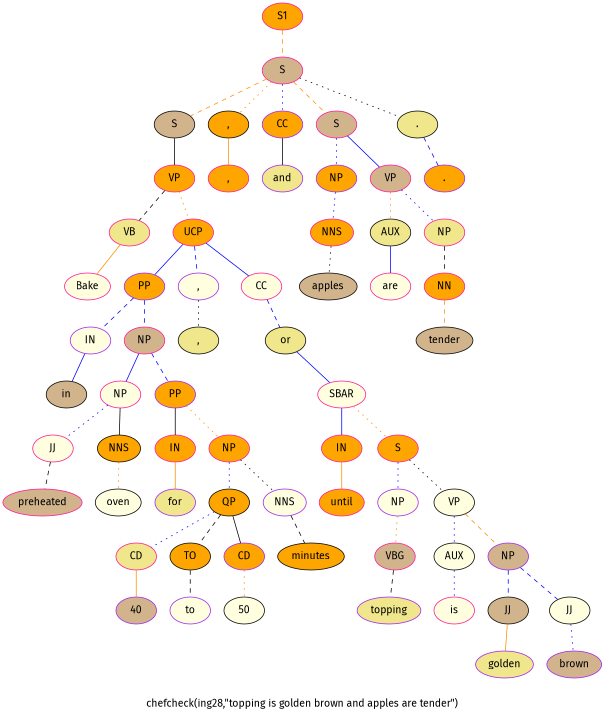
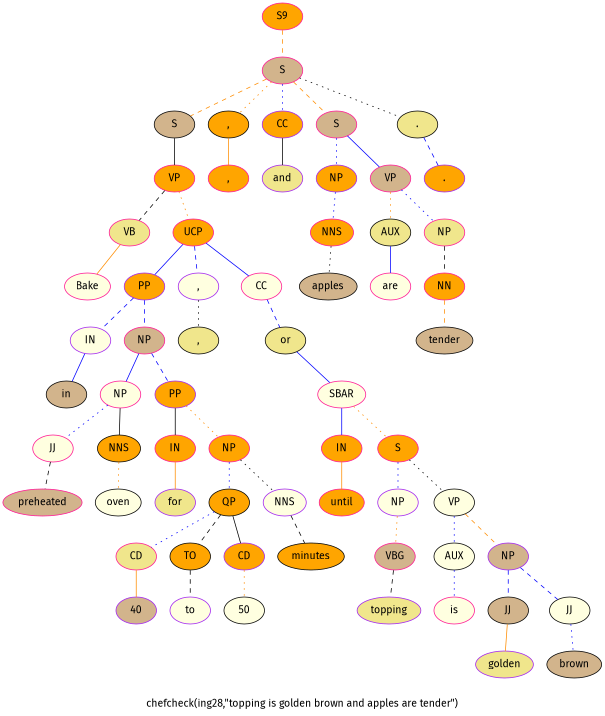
(282, 16) -> (282, 16)
(574, 664) -> (574, 664)
